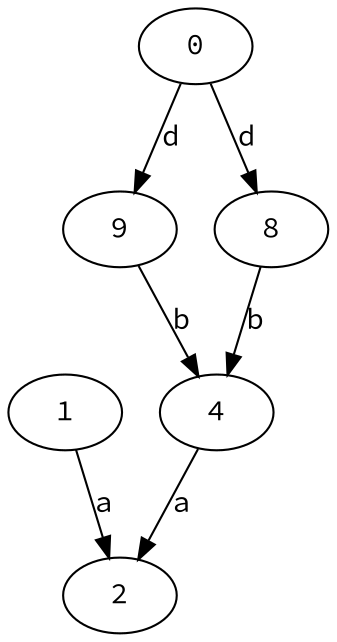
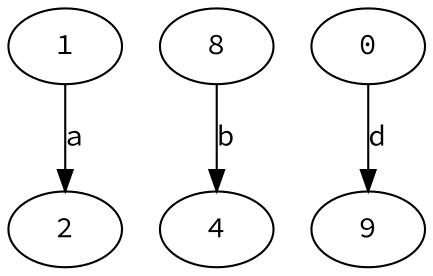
(230, 128) -> none
(163, 312) -> none
(173, 495) -> none
